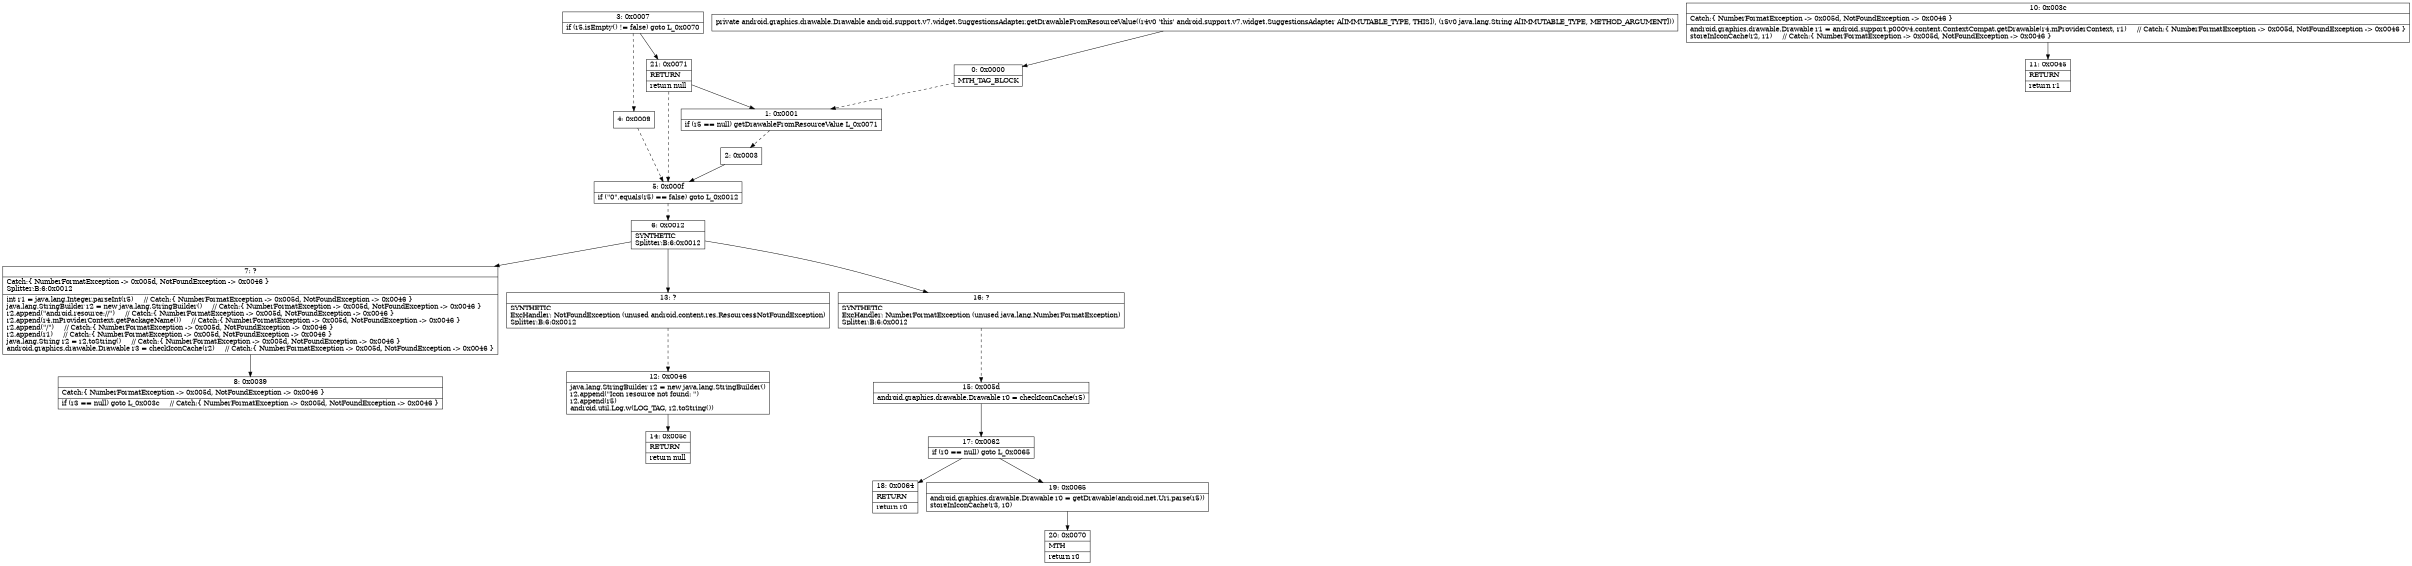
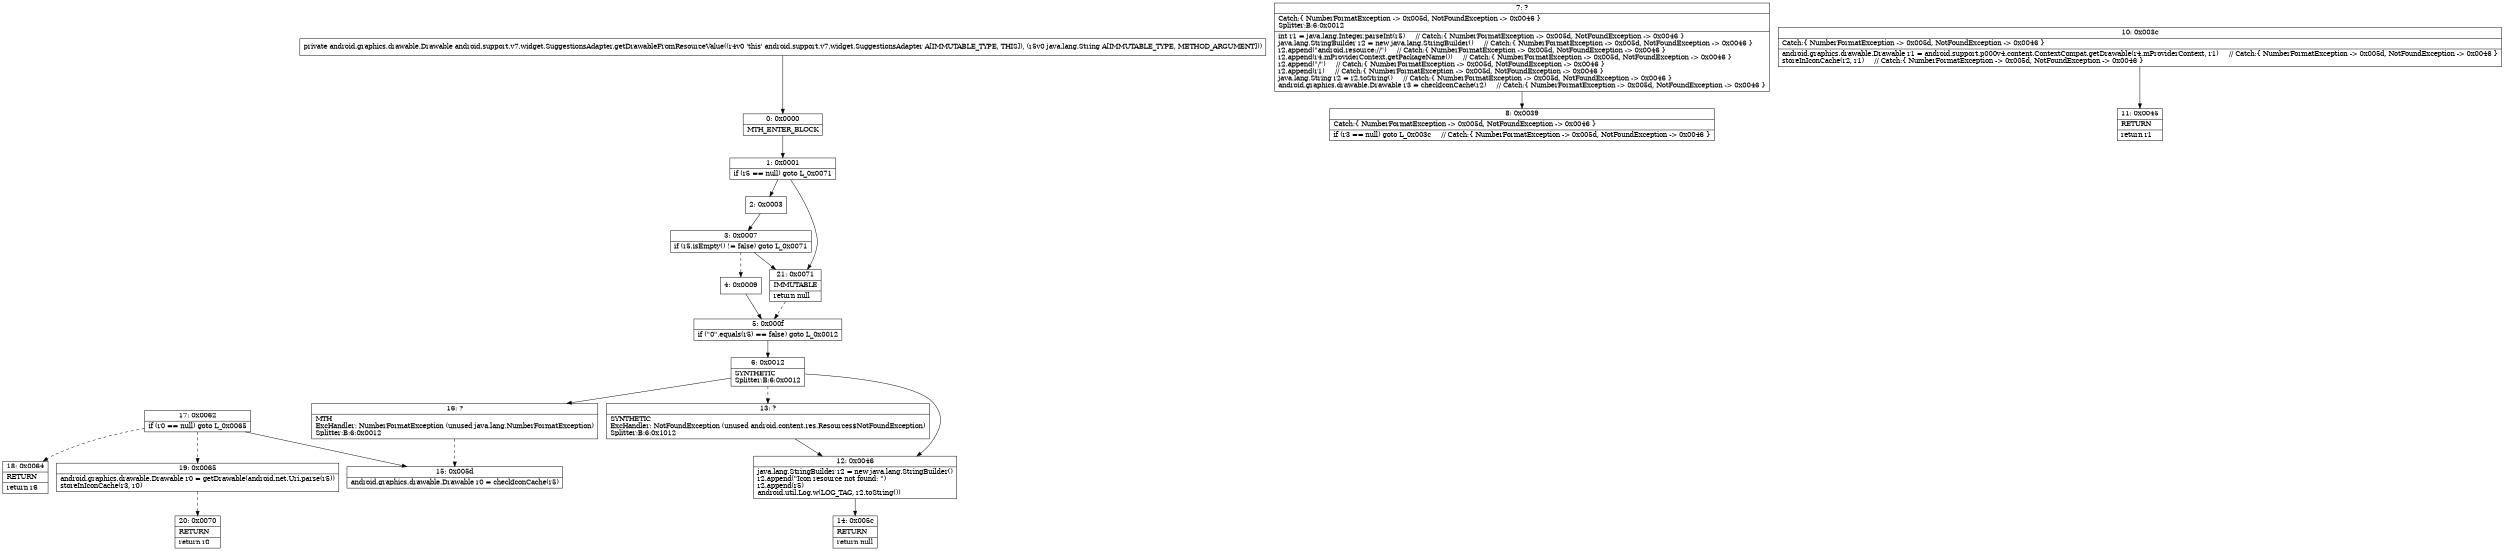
(633, 28) -> (741, 247)
(665, 75) -> (795, 285)
(988, 81) -> (783, 130)
(721, 96) -> (812, 221)
(895, 96) -> (783, 144)
(781, 125) -> (783, 174)
(762, 138) -> (775, 186)
(649, 153) -> (752, 304)
(709, 172) -> (756, 220)
(668, 210) -> (768, 347)
(565, 254) -> (900, 387)
(668, 268) -> (768, 392)
(862, 308) -> (324, 419)
(543, 322) -> (643, 433)
(668, 347) -> (807, 446)
(981, 418) -> (324, 449)
(942, 469) -> (95, 440)
(1019, 469) -> (198, 445)
(892, 508) -> (22, 488)
(1068, 518) -> (198, 501)
(1057, 546) -> (194, 532)
